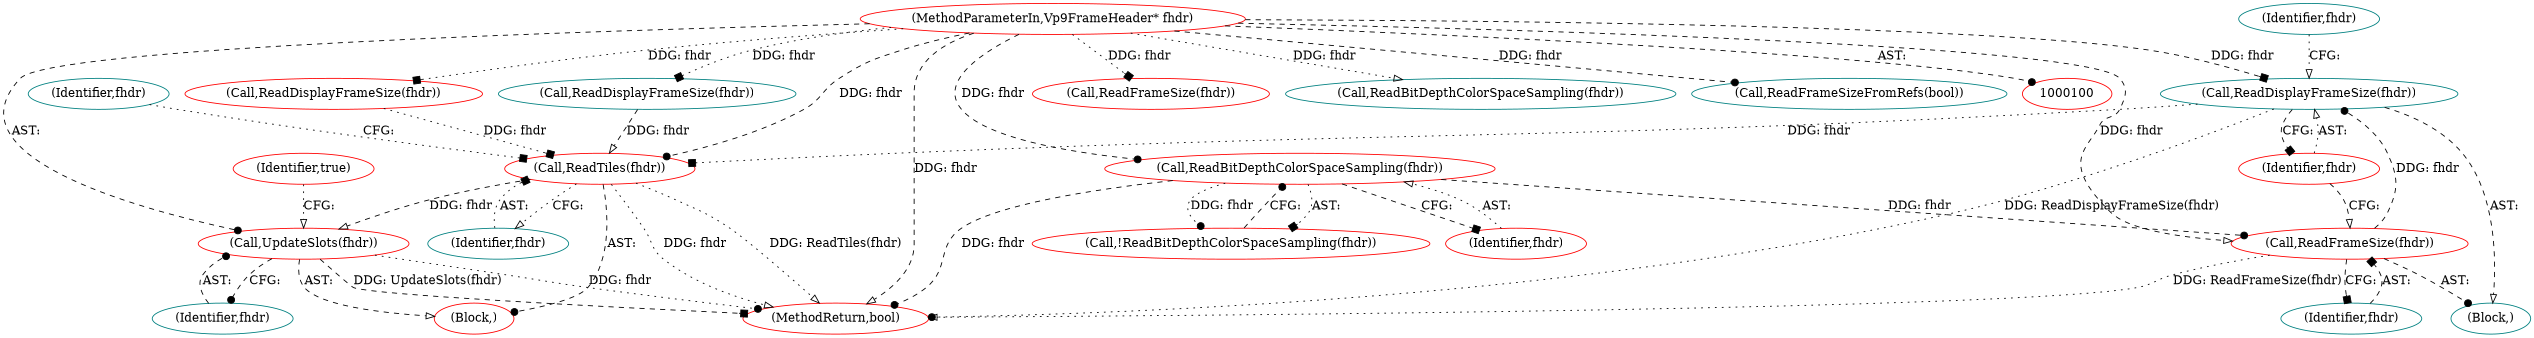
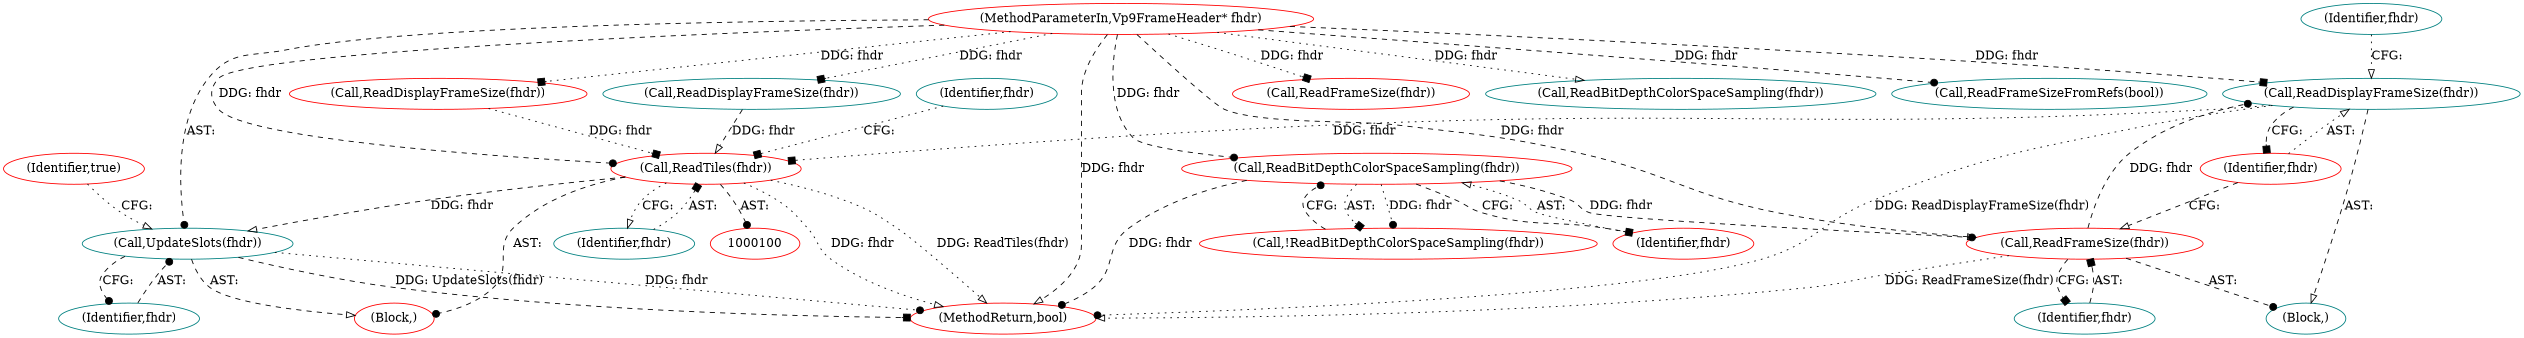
(1627, 45) -> (734, 202)
(304, 244) -> (188, 244)
